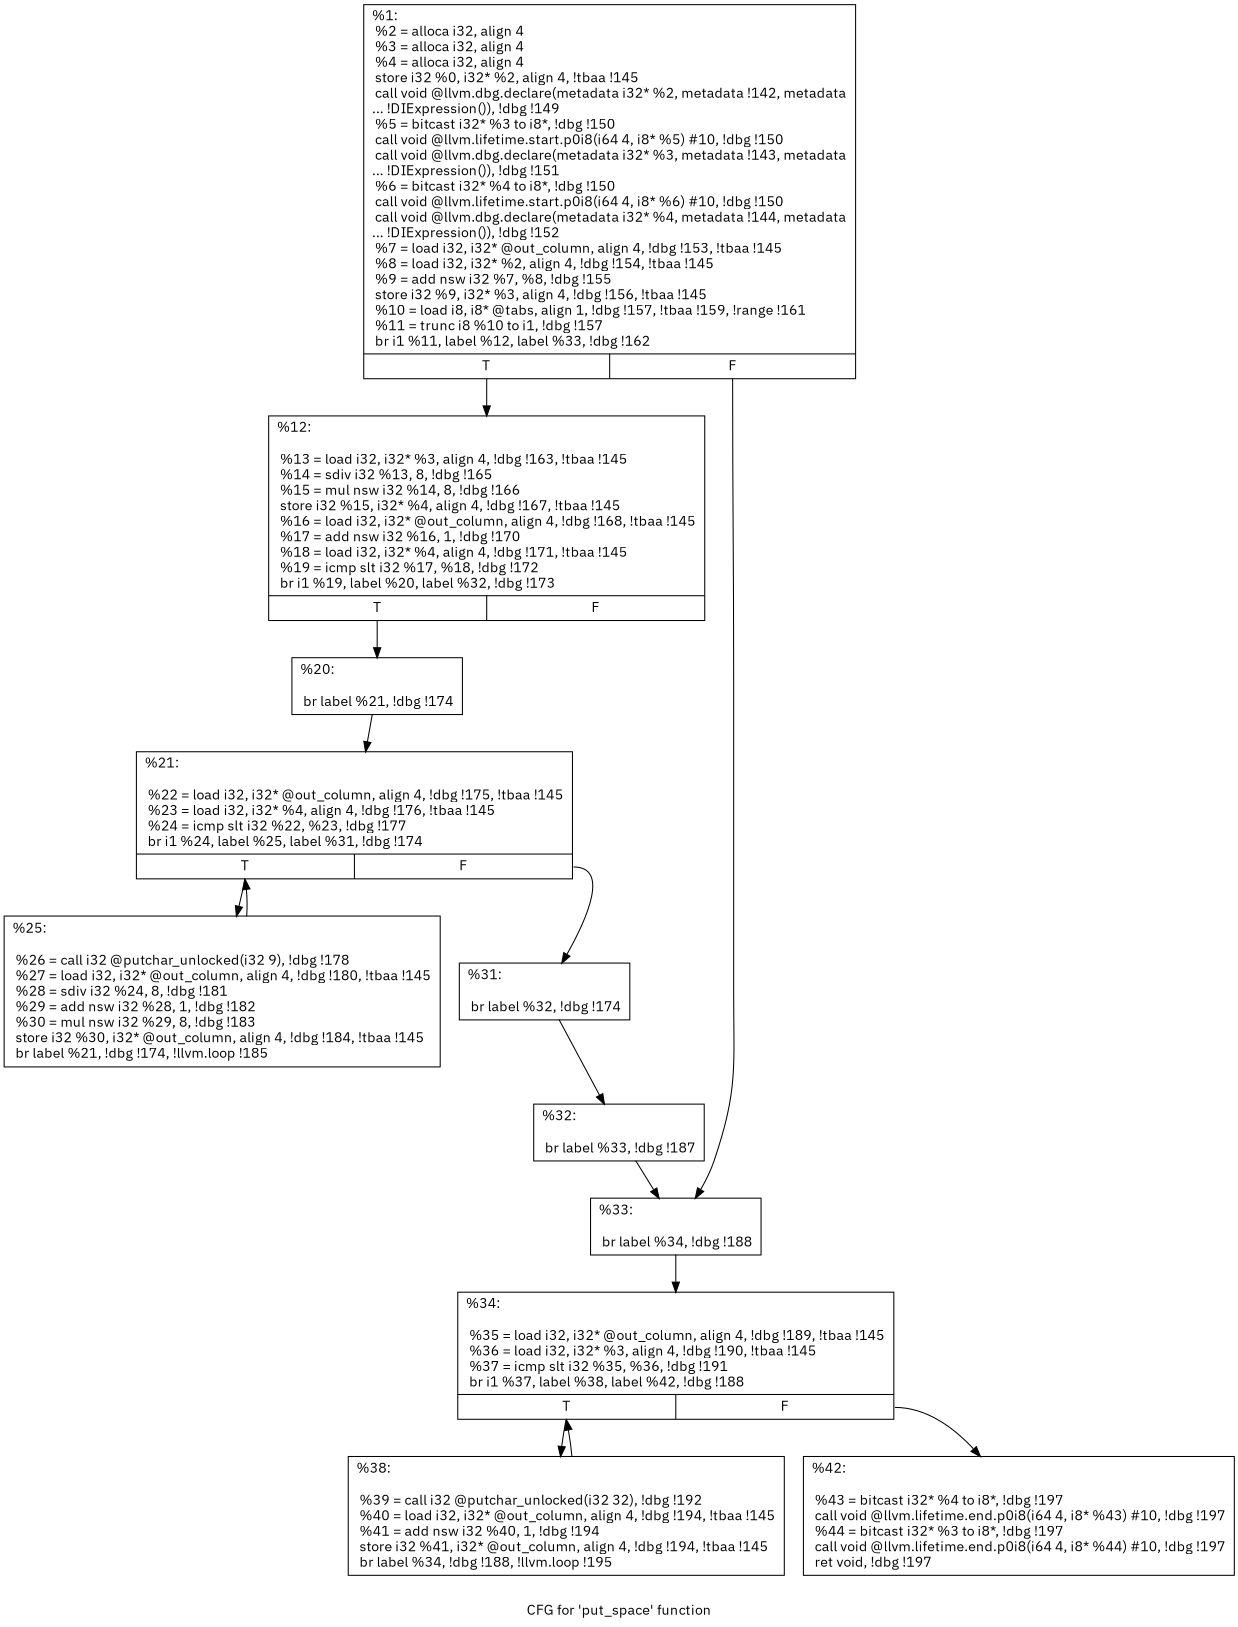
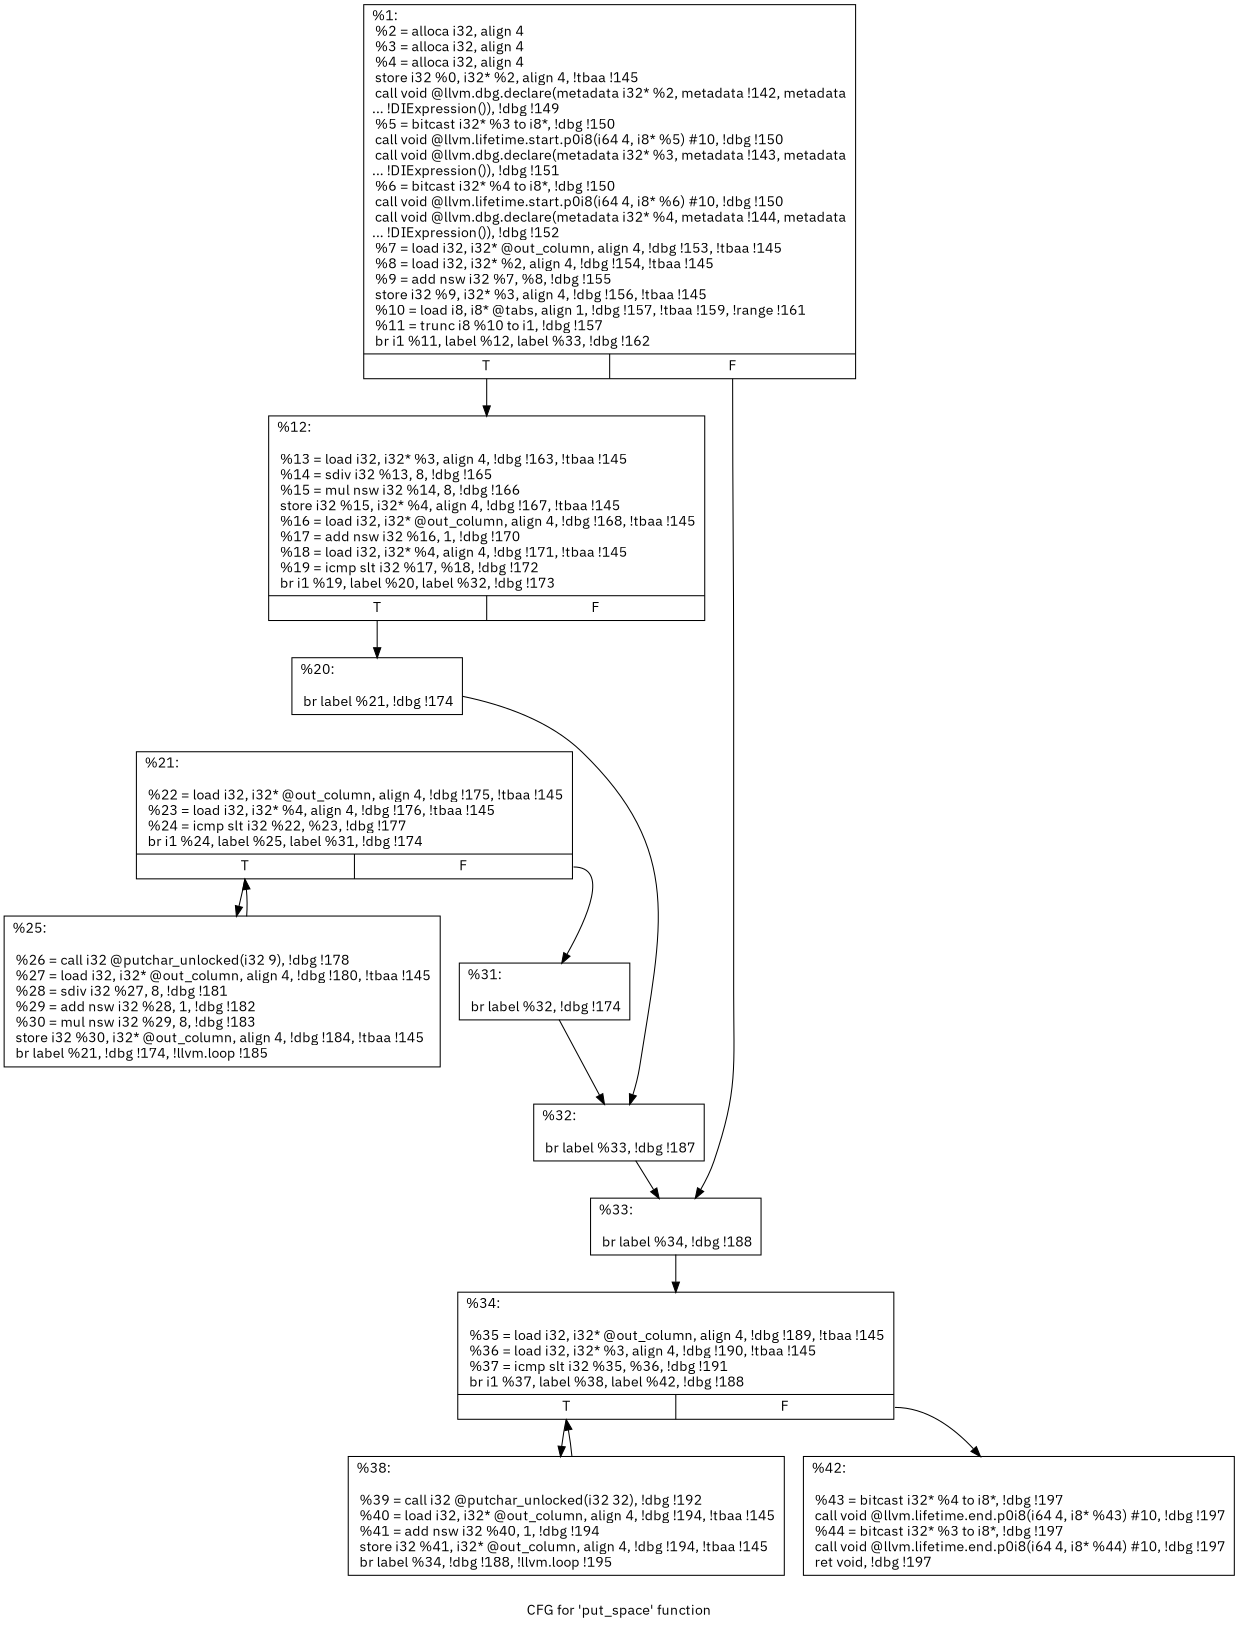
(370, 728) -> (647, 848)
(120, 991) -> (120, 991)
